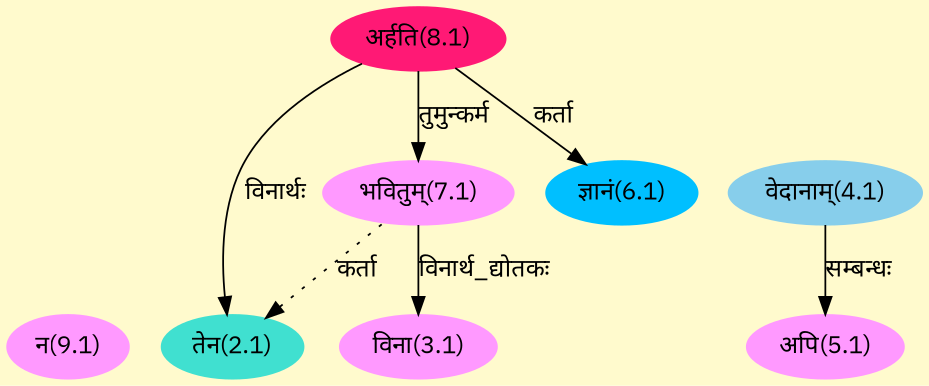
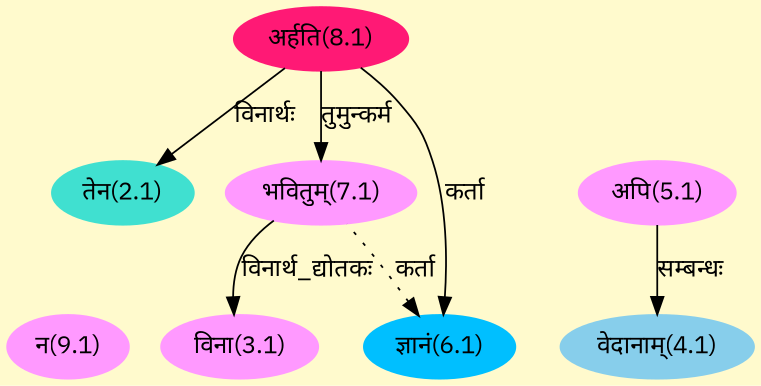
(825, 261) -> (657, 261)
(332, 265) -> (378, 262)
